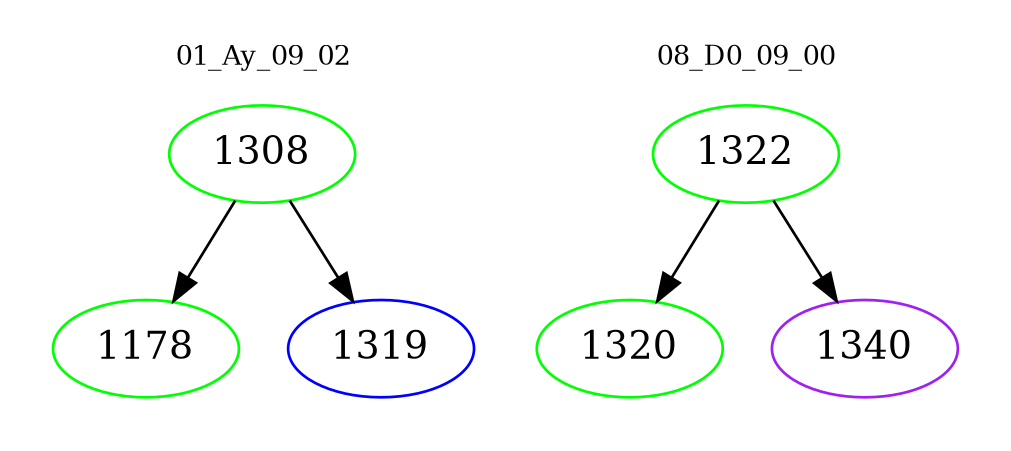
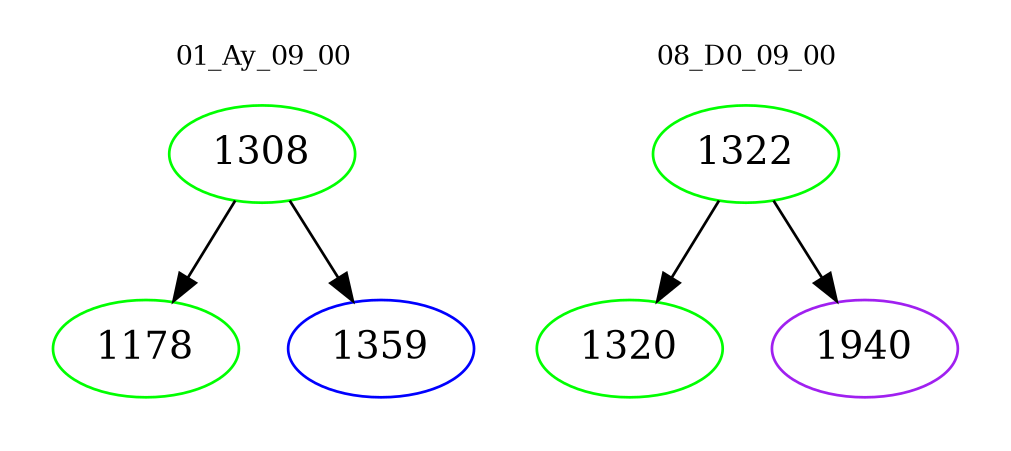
(264, 58) -> (264, 58)
(381, 349) -> (381, 349)
(865, 349) -> (865, 349)
